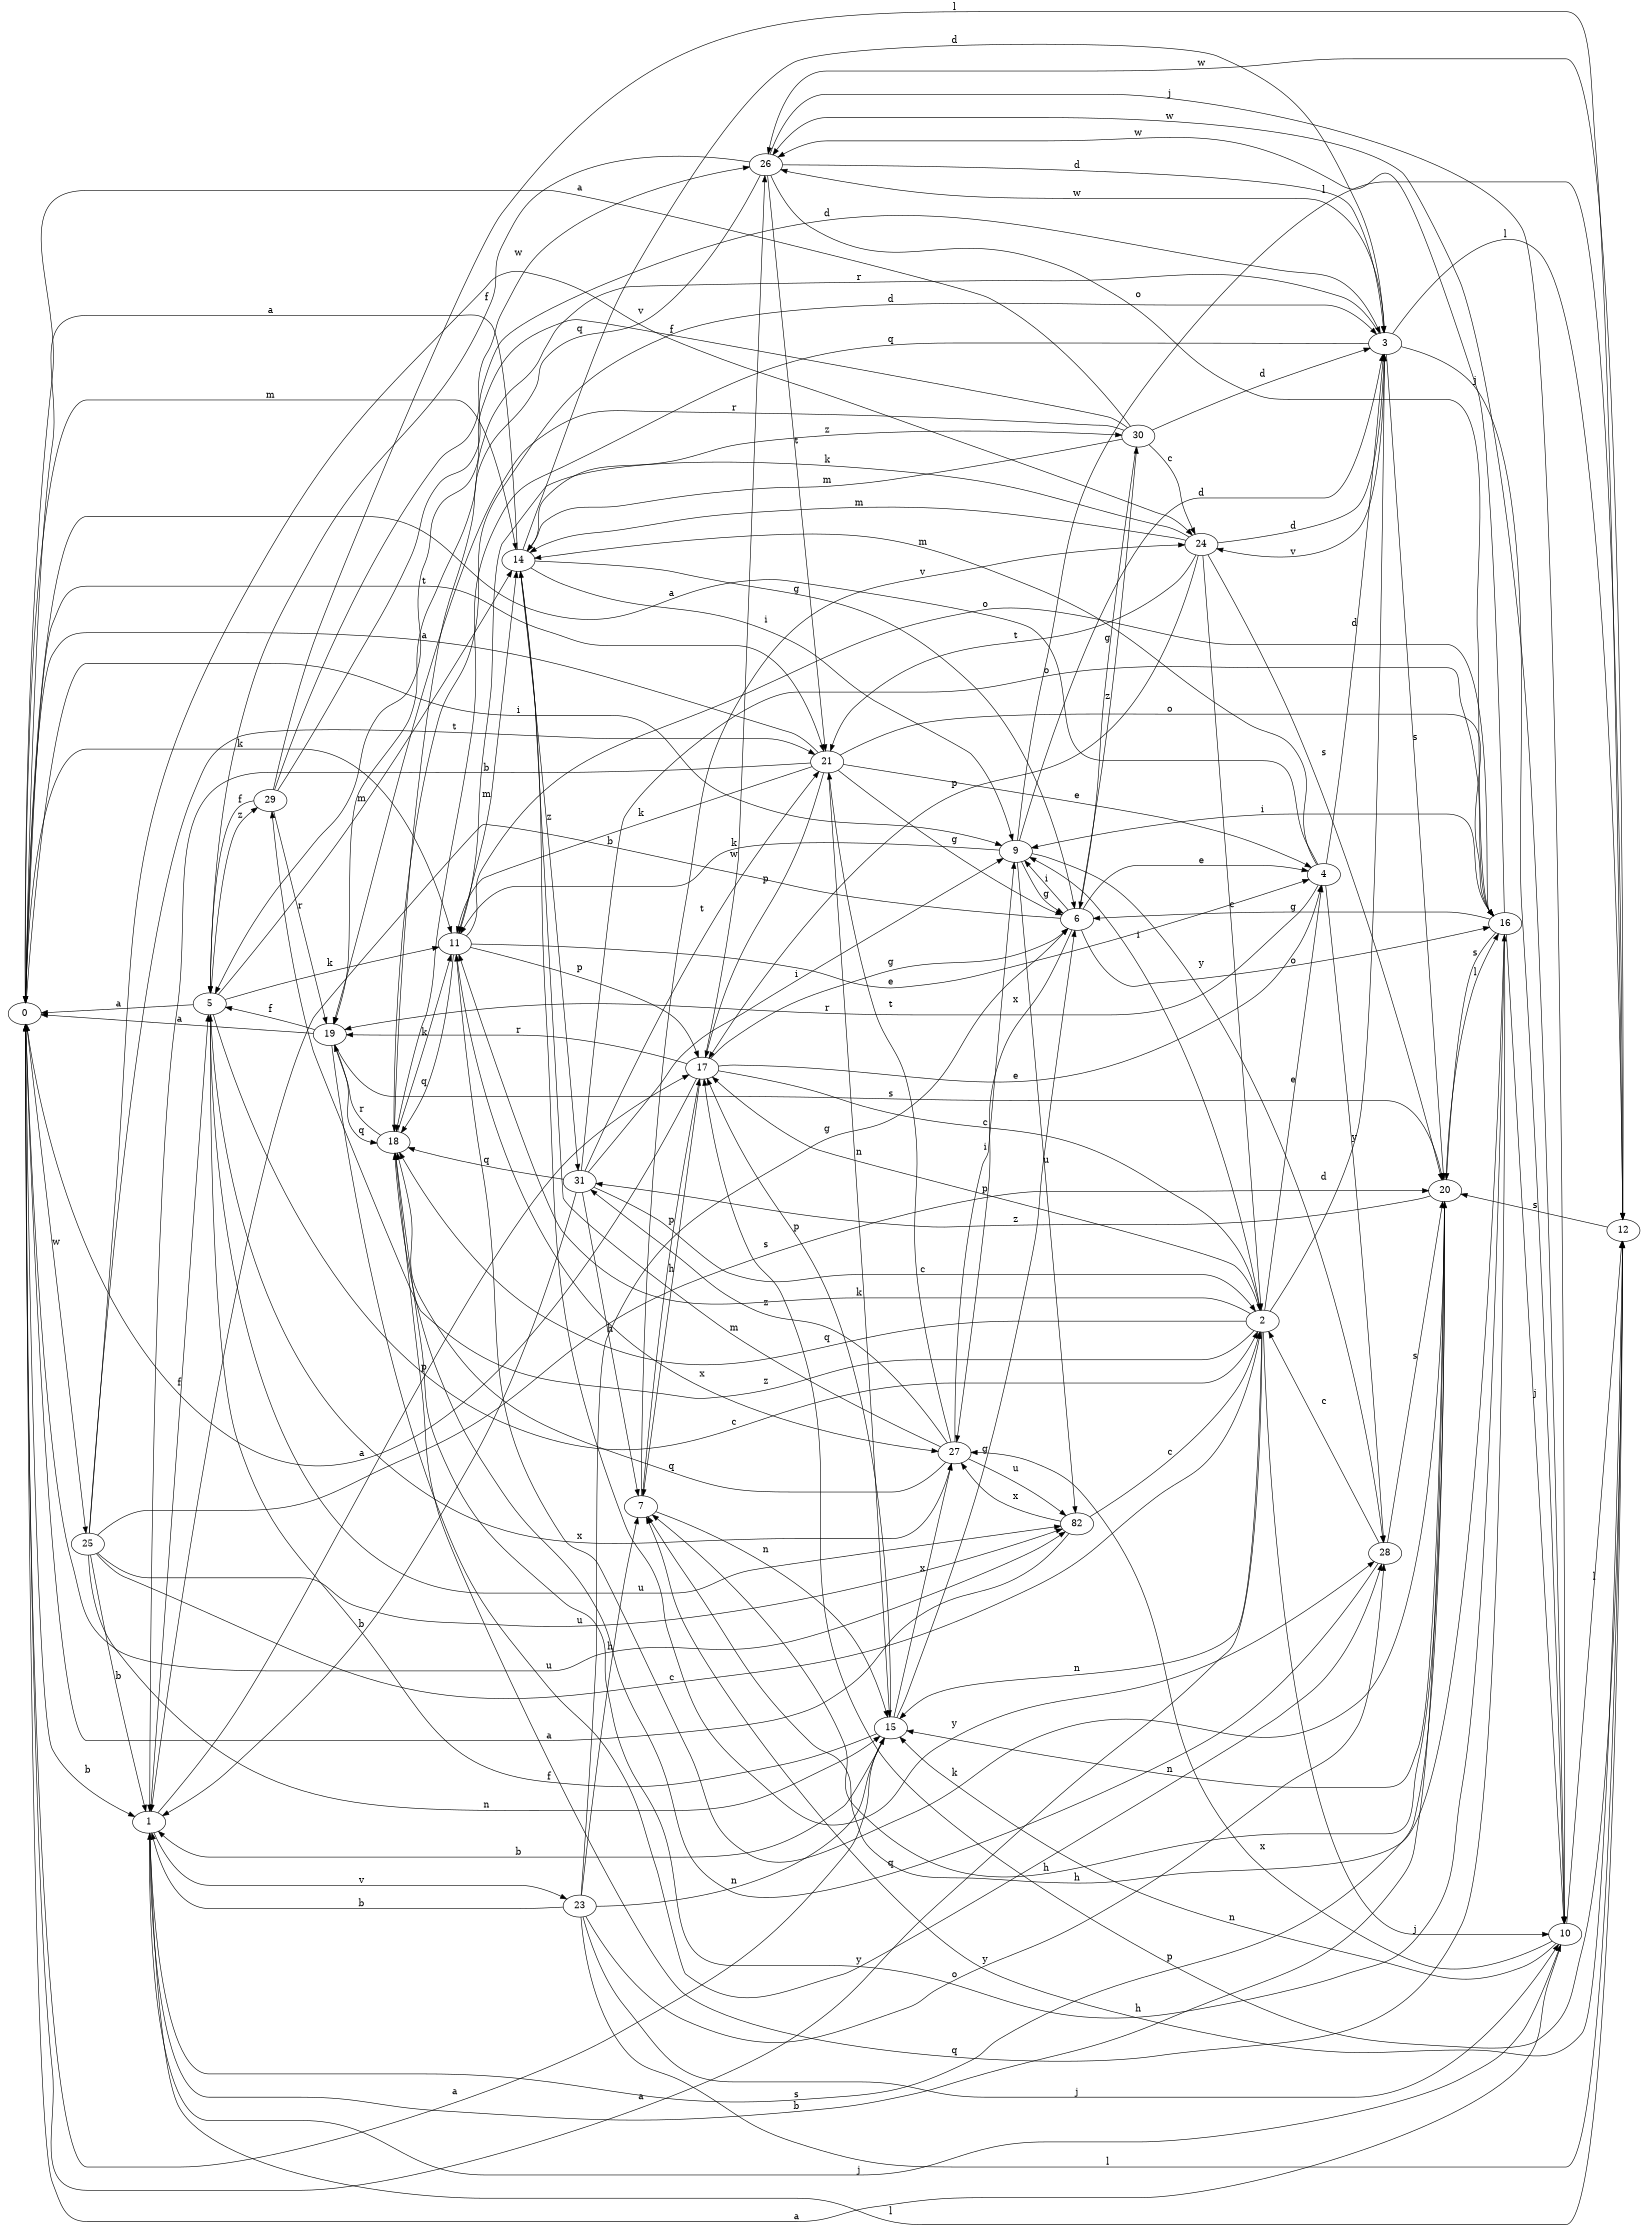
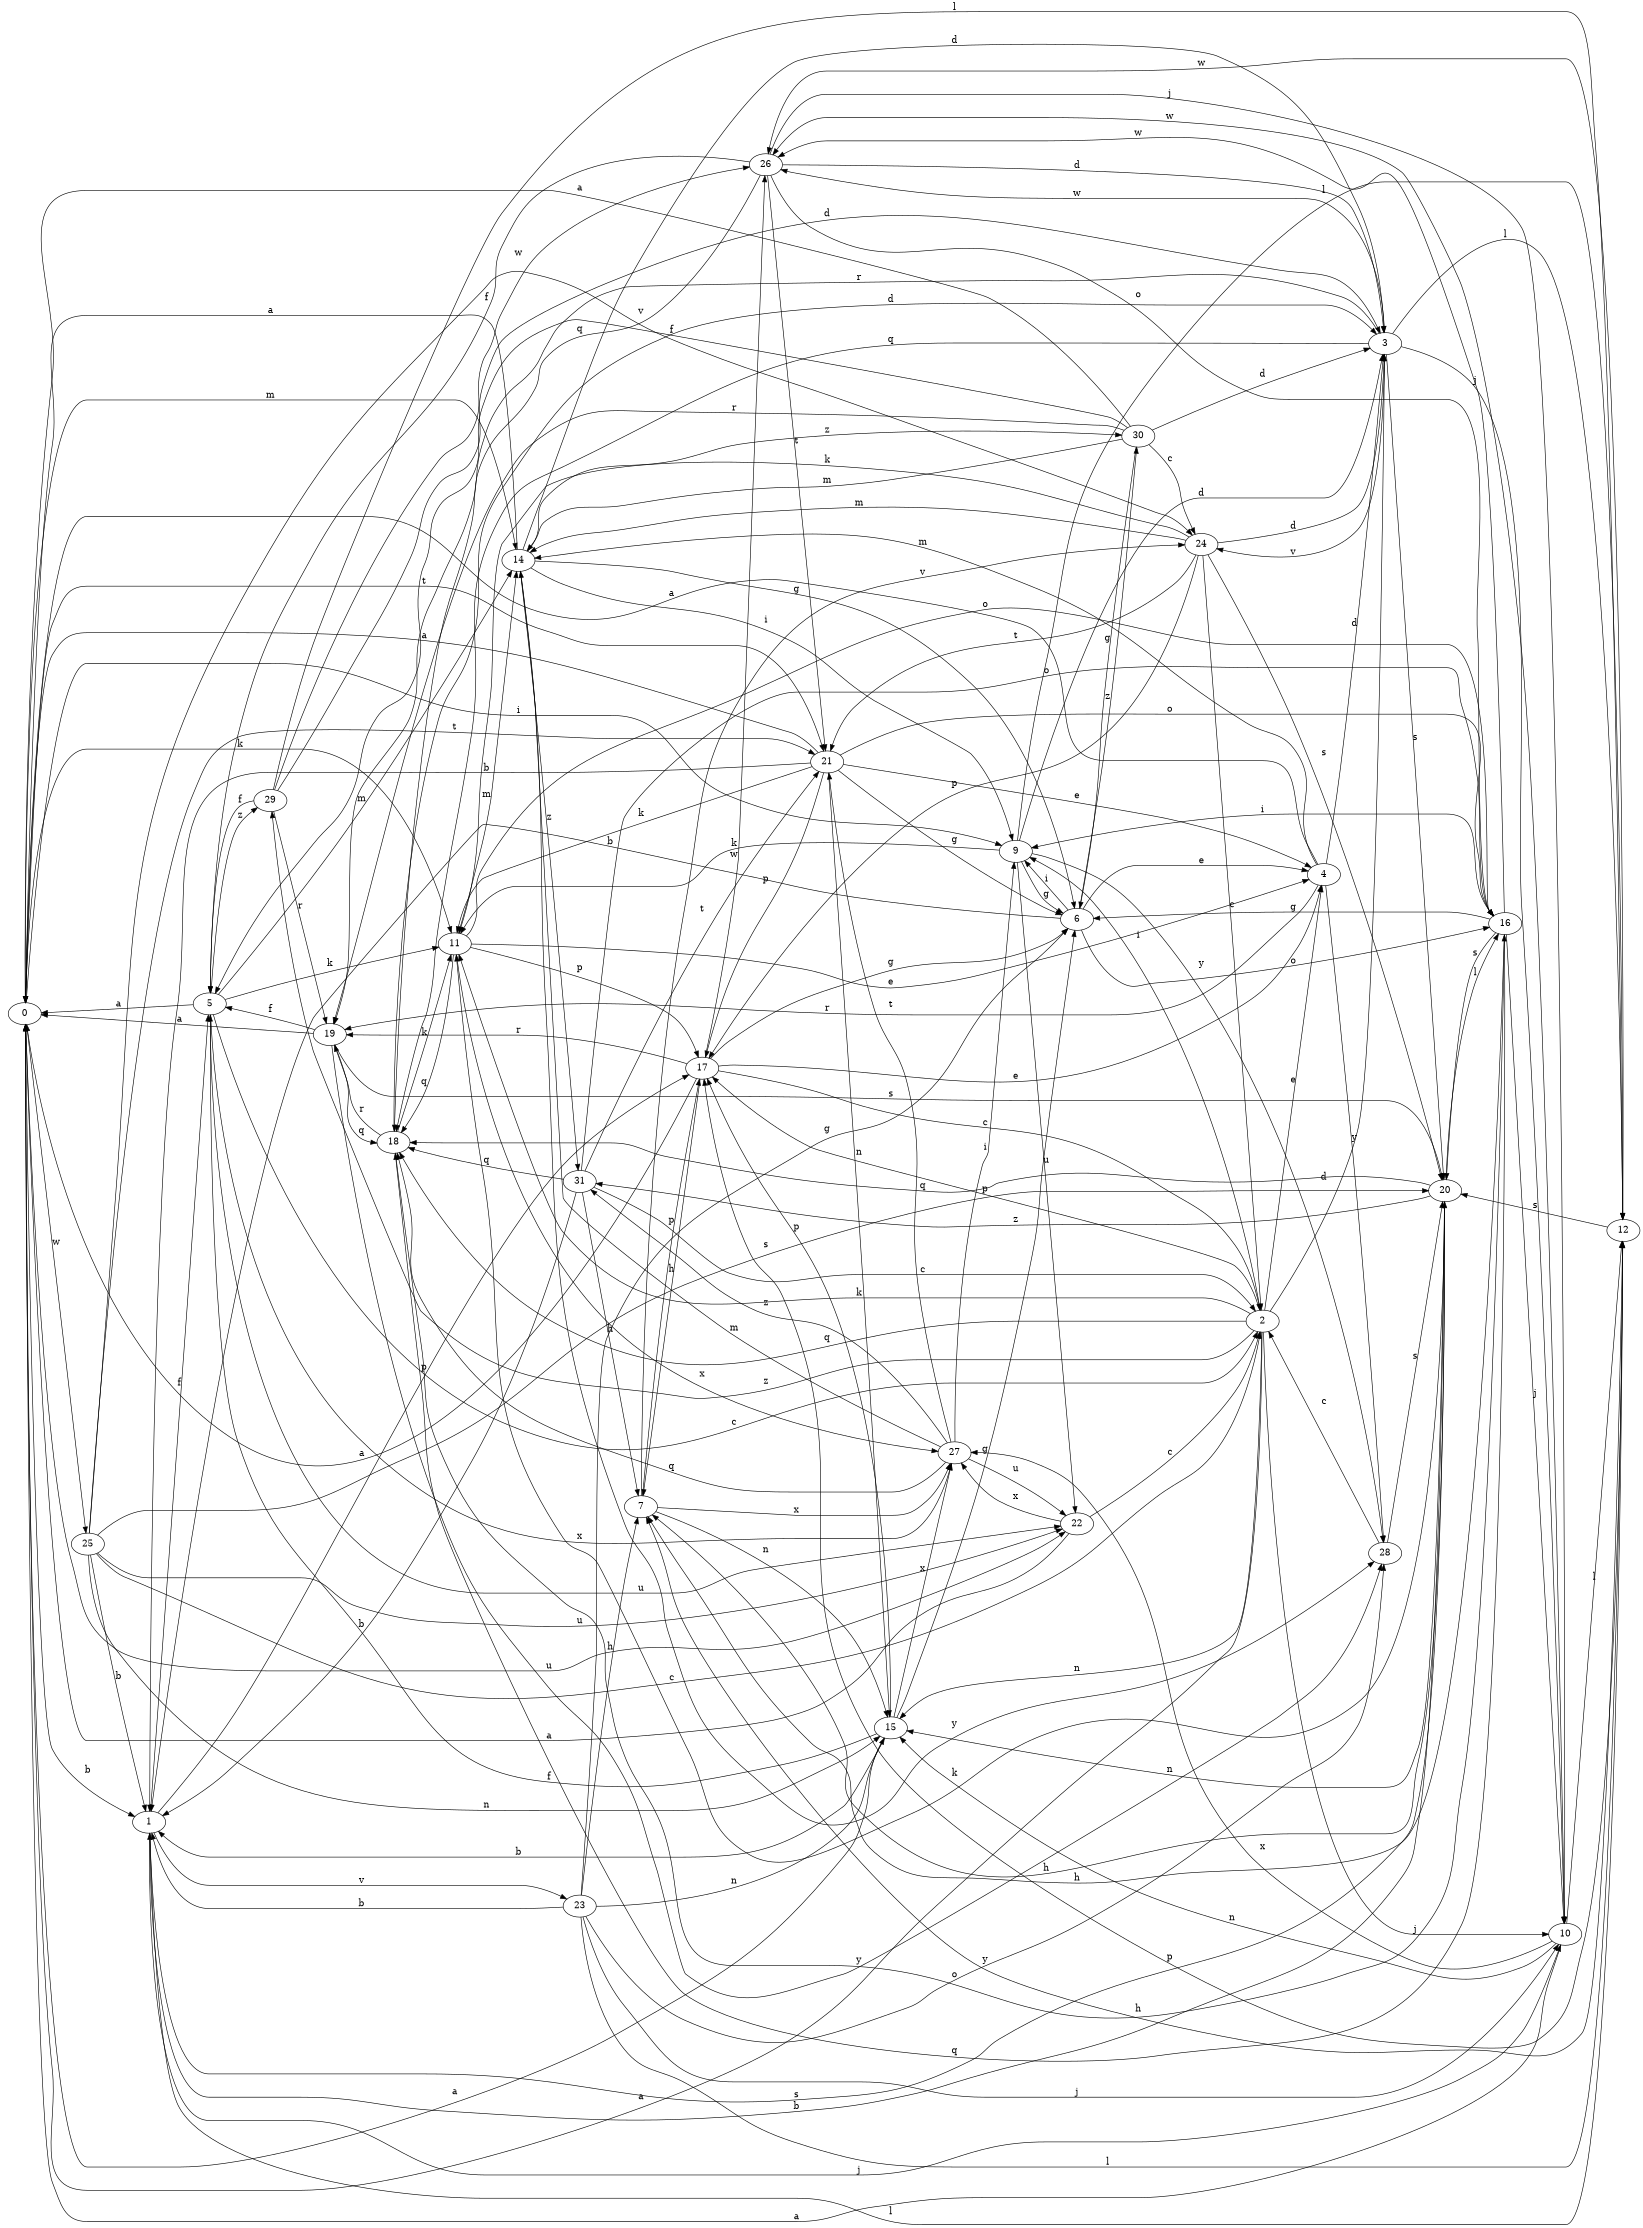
(774, 994) -> none
(989, 1174) -> (813, 1515)
(1077, 1524) -> (1077, 1524)
(703, 1871) -> (923, 1191)
